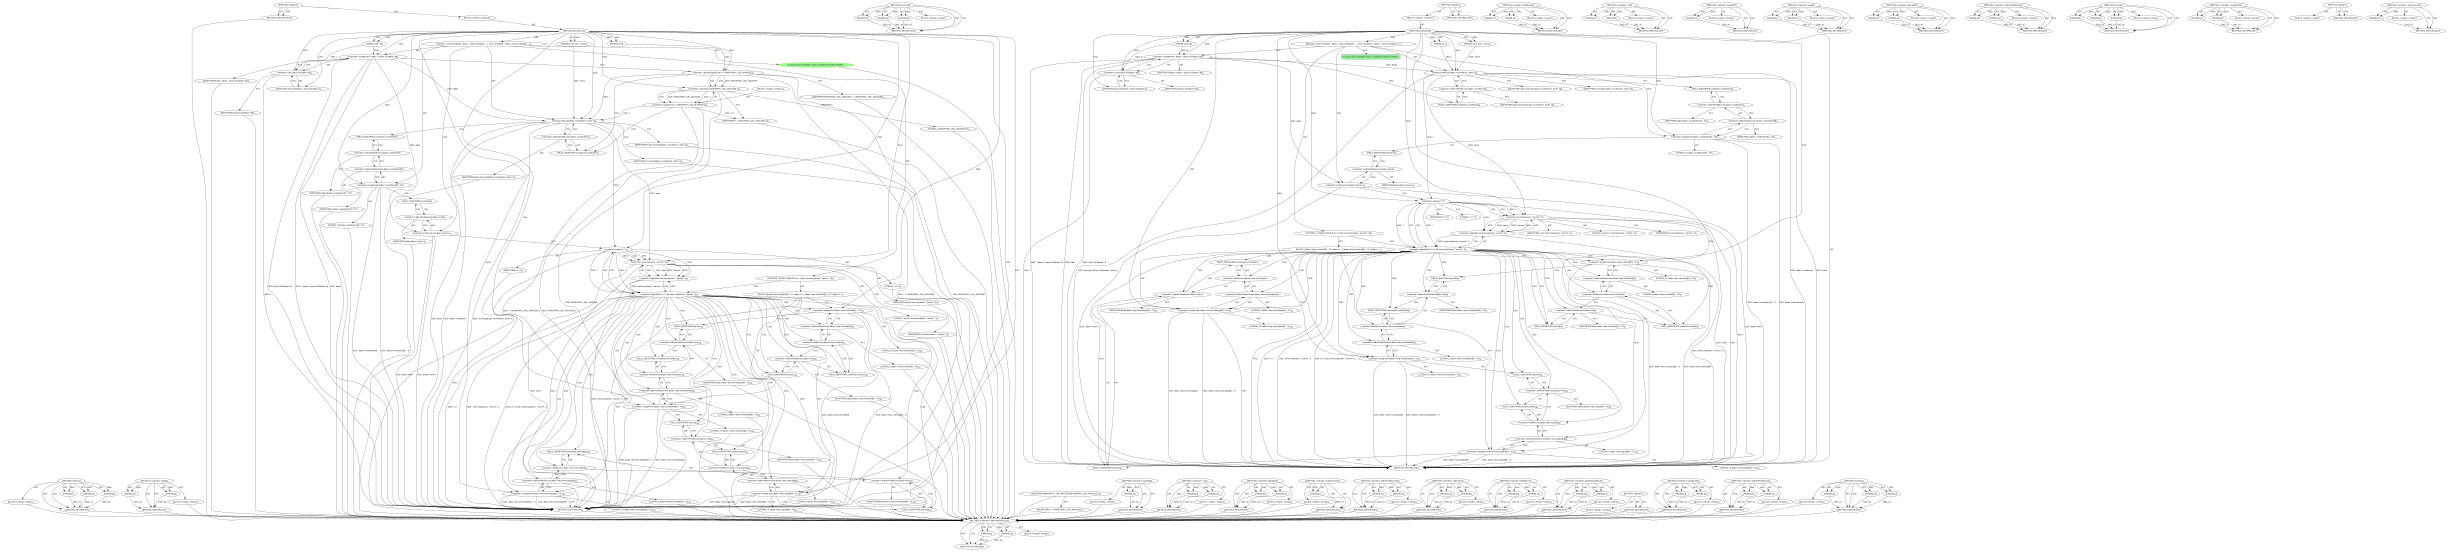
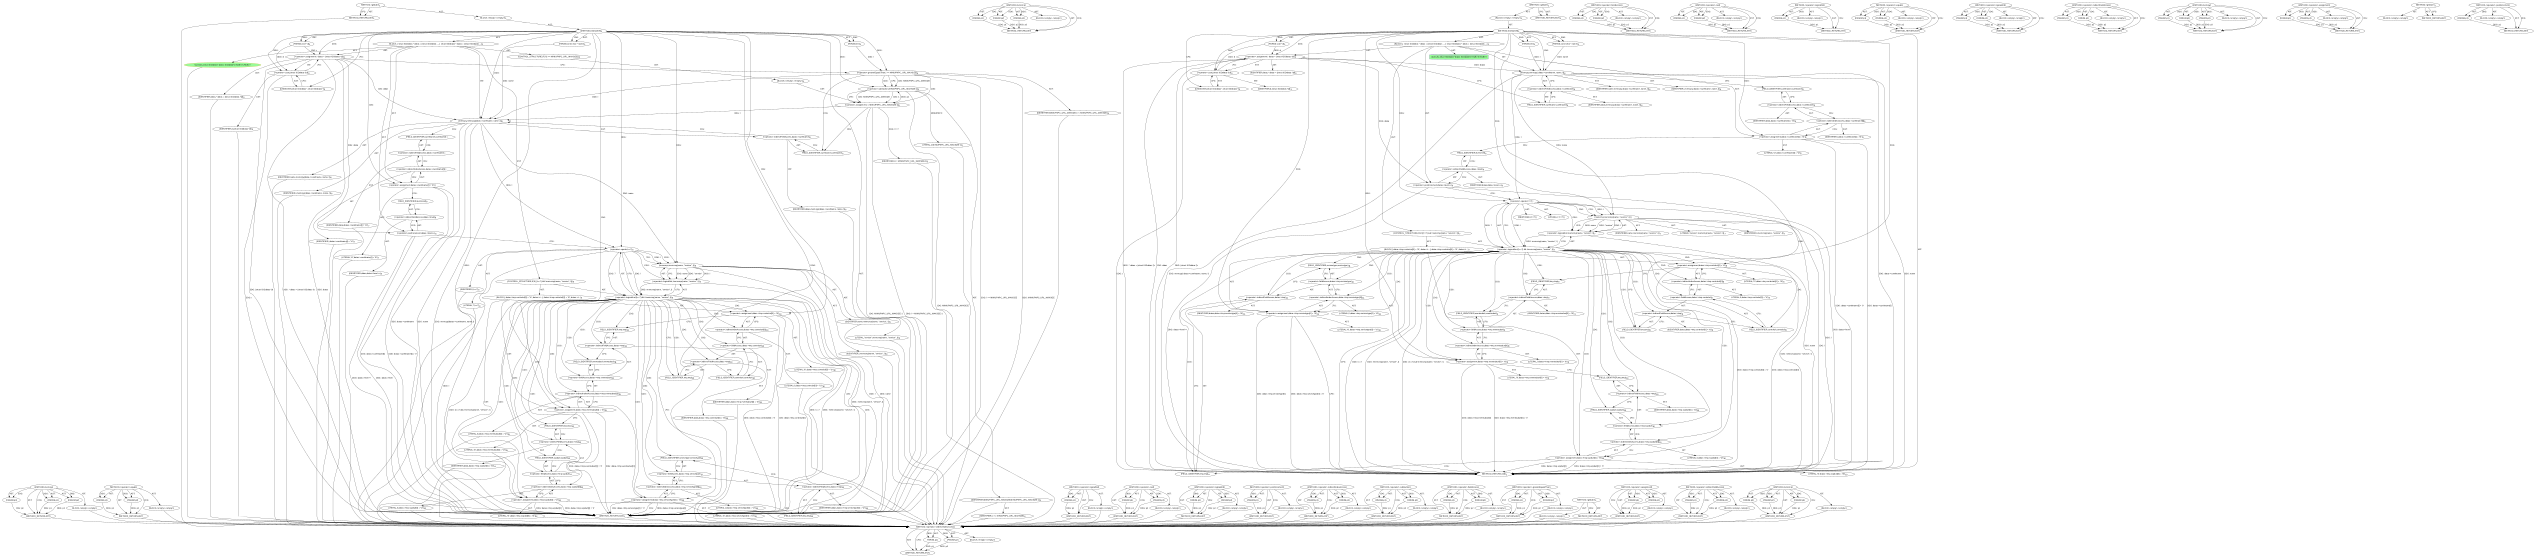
none -> (549, 57)
none -> (928, 93)
(716, 97) -> (905, 97)
(732, 103) -> (971, 285)
